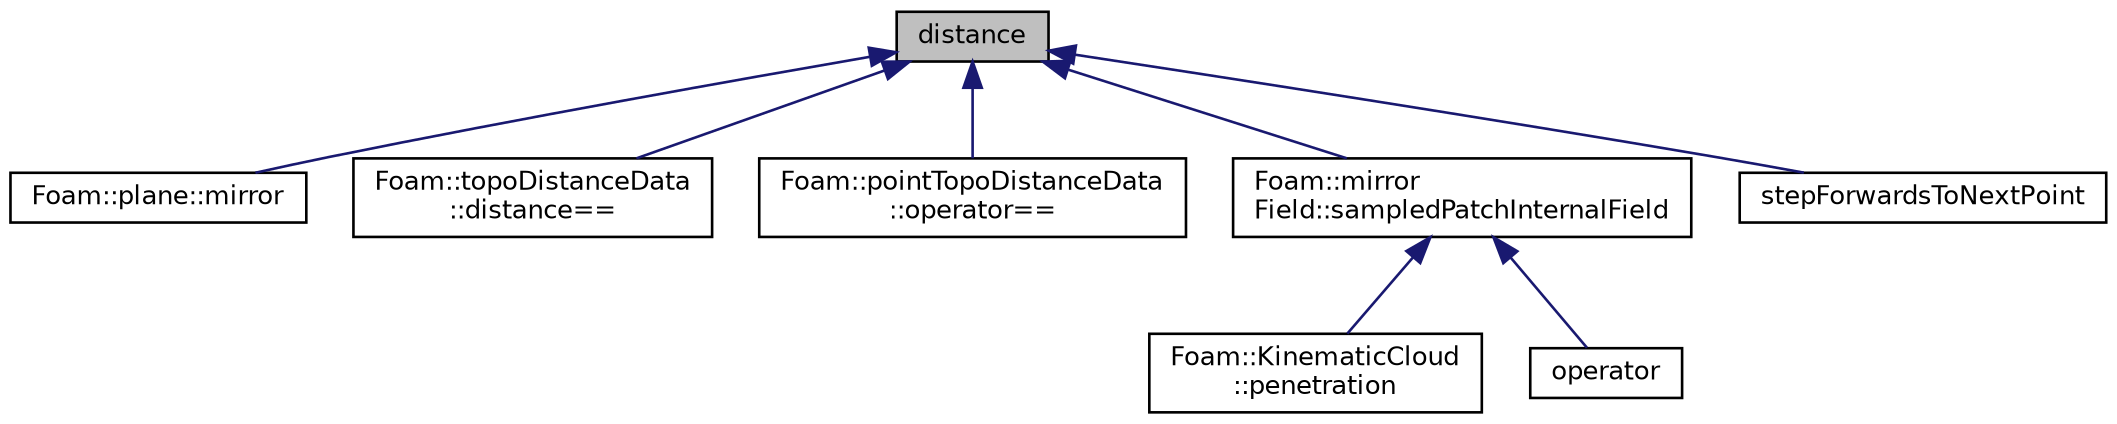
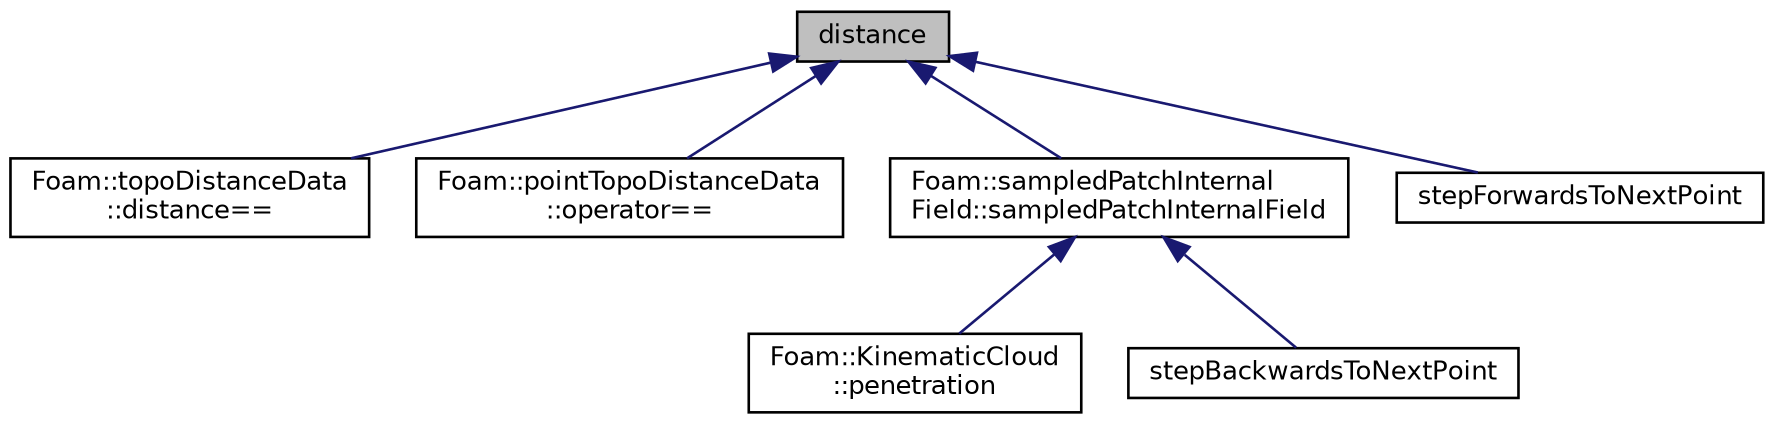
(158, 198) -> none
(1462, 198) -> (1119, 198)
(1606, 373) -> (1323, 373)
